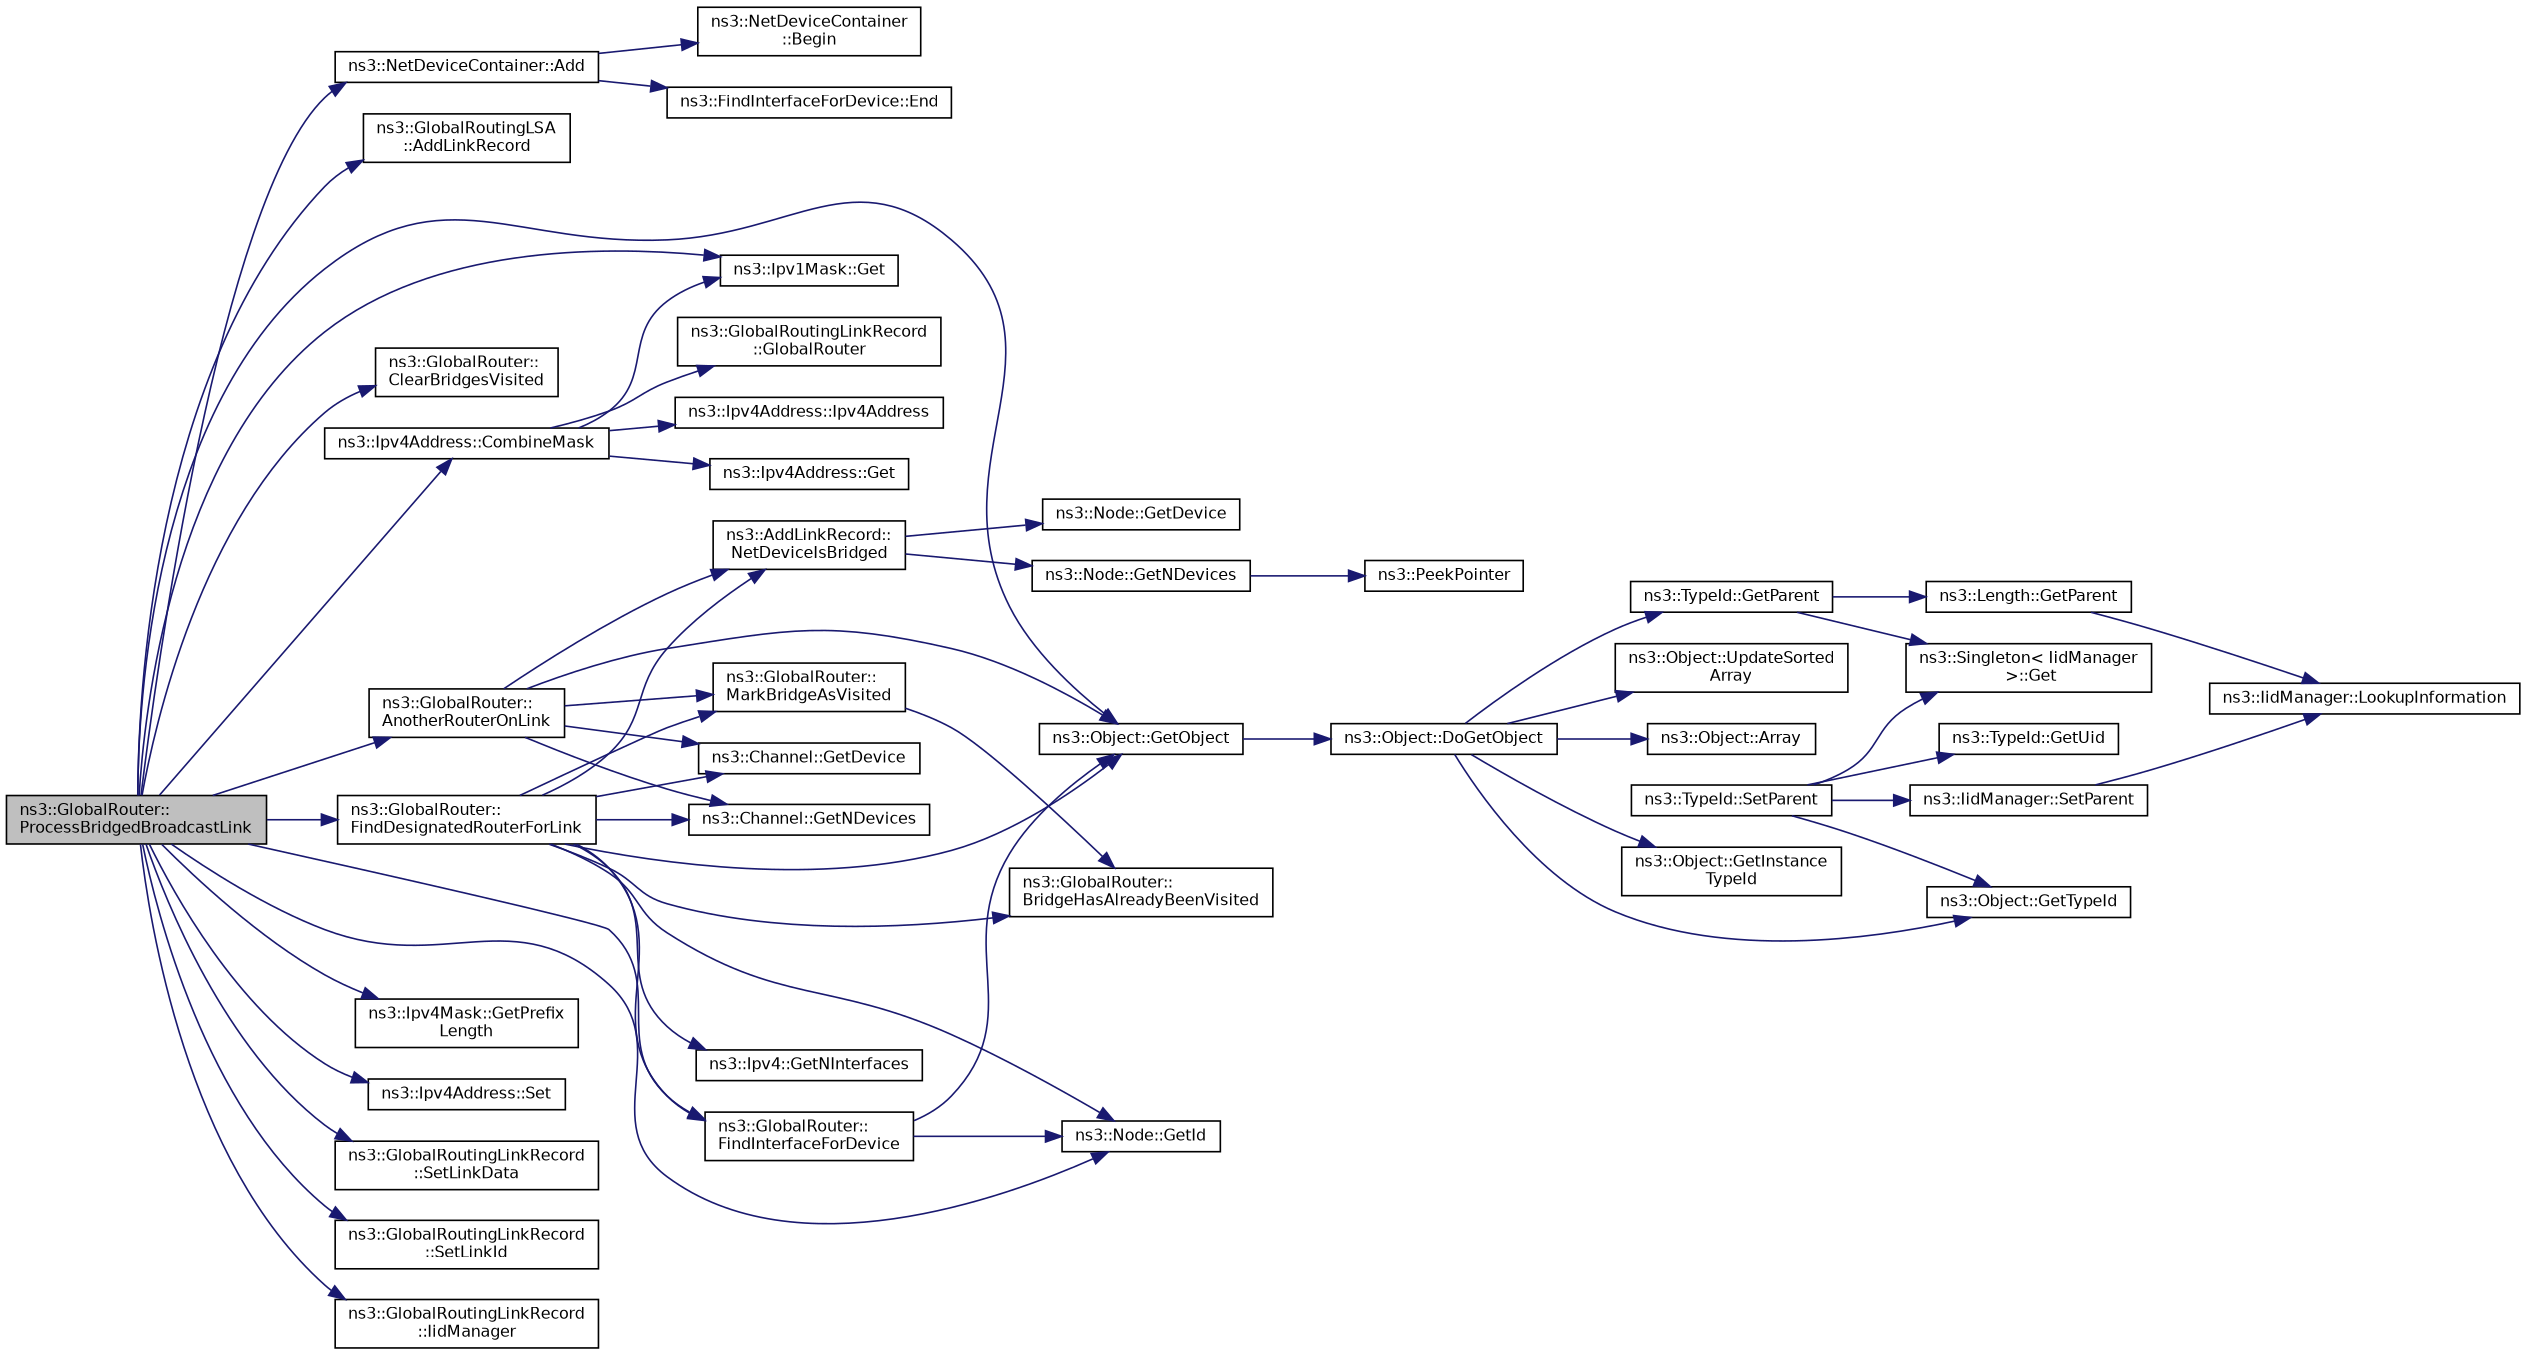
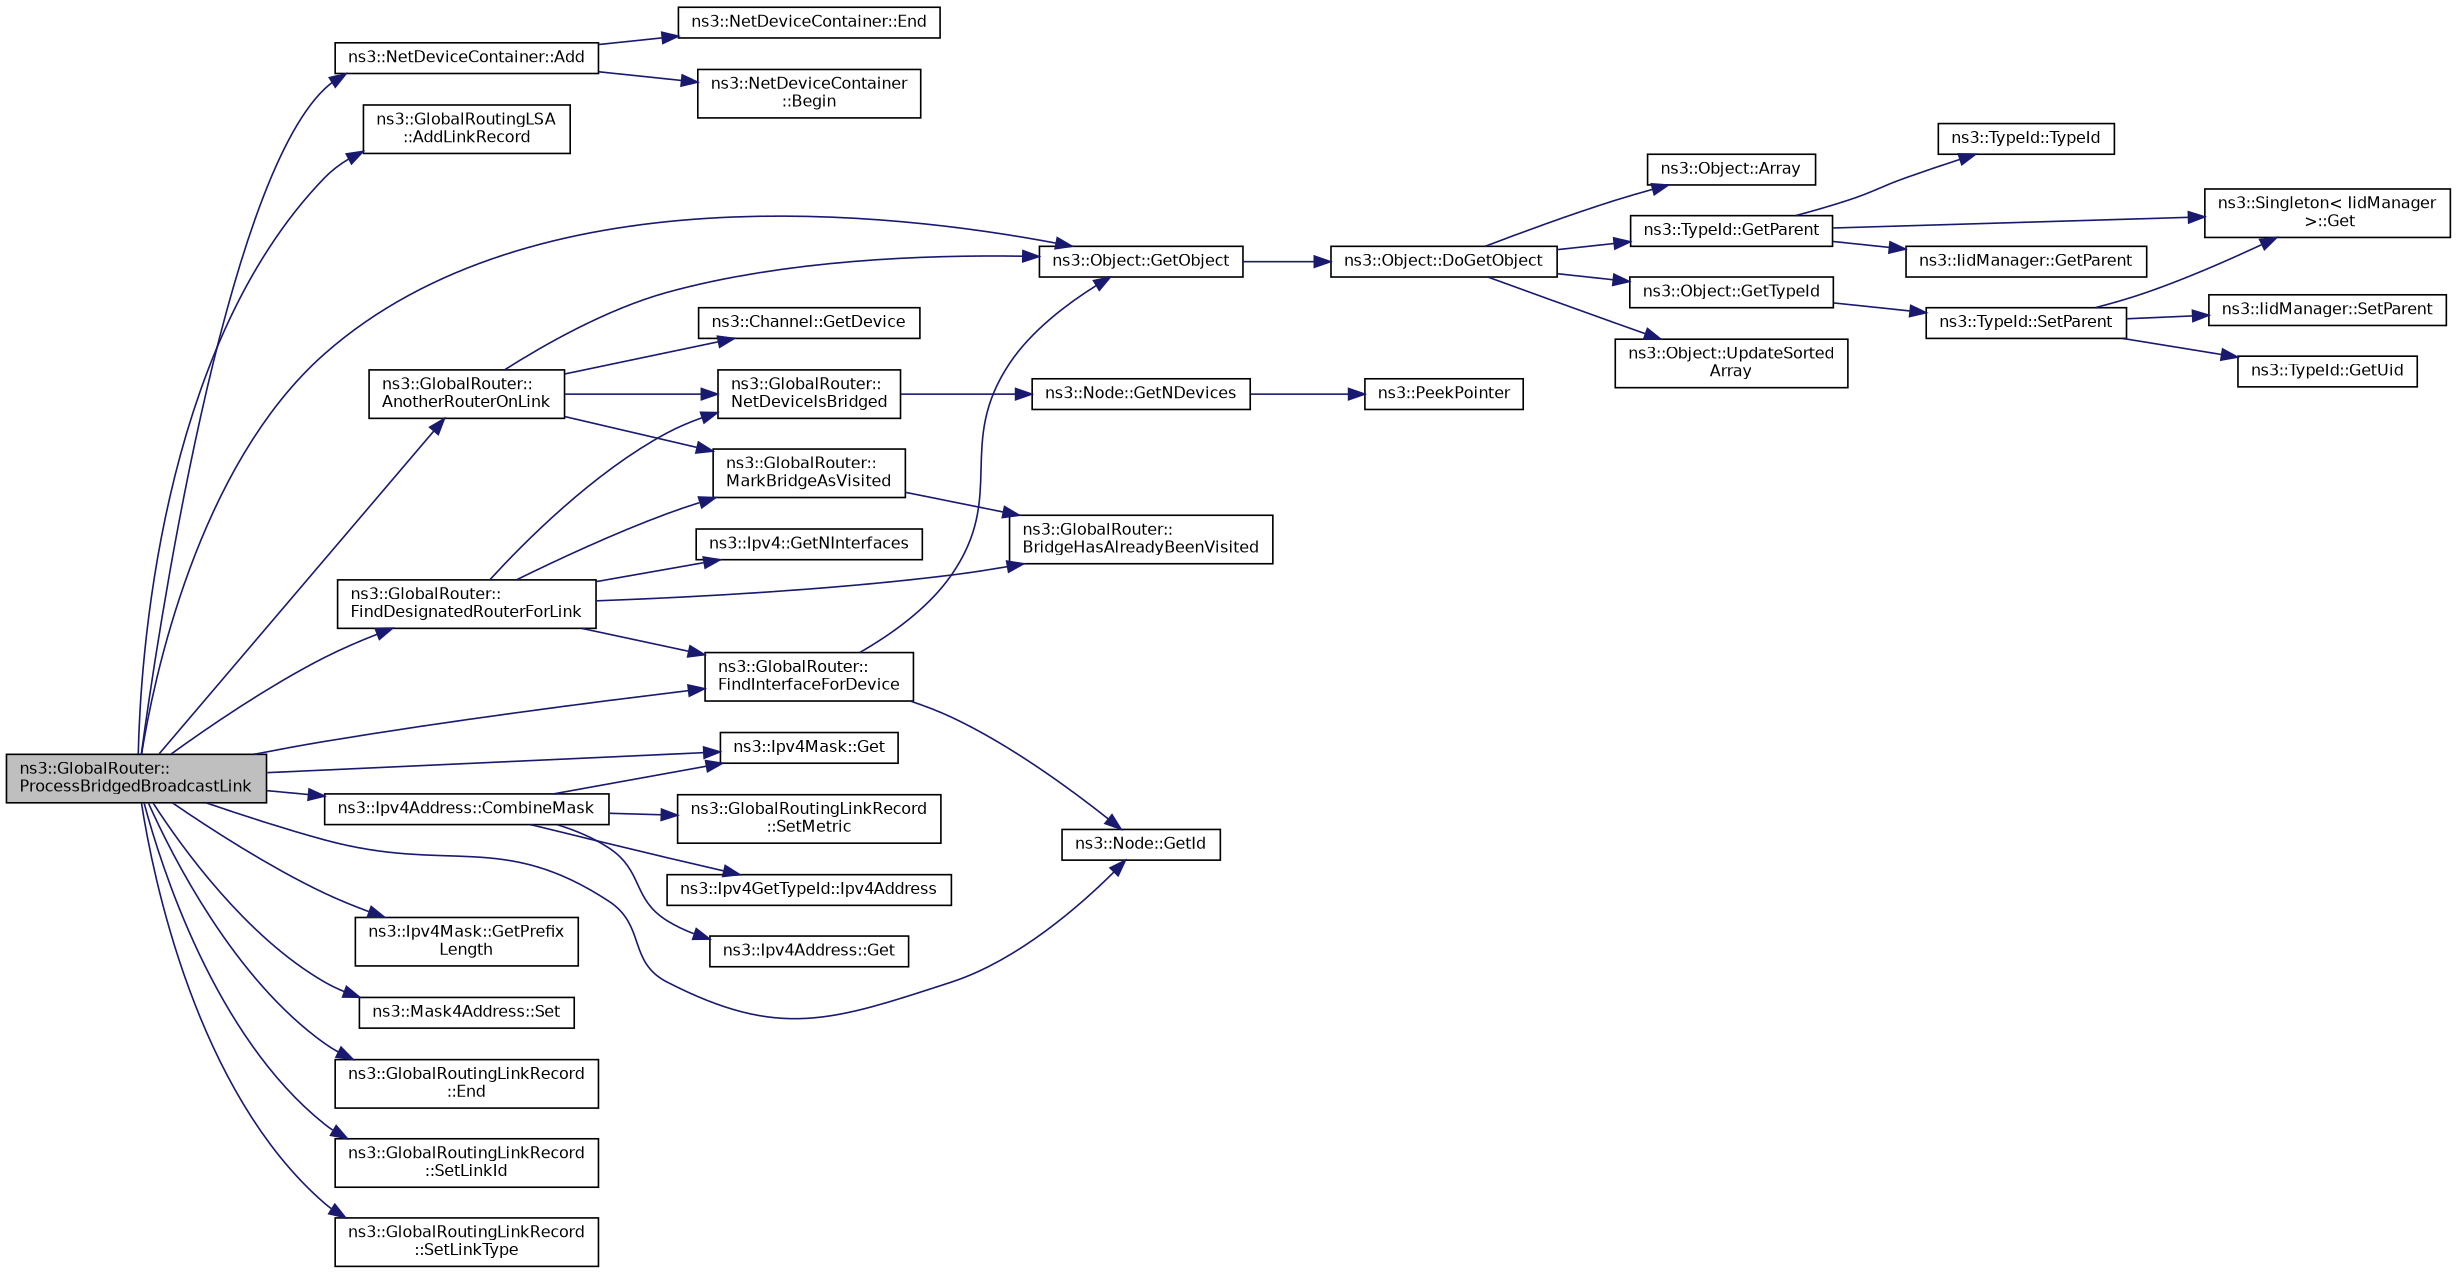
(809, 103) -> (809, 23)
none -> (2026, 139)
(809, 271) -> (809, 748)
(809, 342) -> (809, 819)
(467, 372) -> none
(809, 413) -> (809, 890)
(1141, 514) -> none
(809, 545) -> (809, 394)
(2029, 597) -> (2026, 262)
(2365, 699) -> none
(635, 790) -> none
(809, 820) -> none
(1884, 845) -> (1872, 307)
(848, 868) -> none
(1732, 871) -> none
(816, 993) -> none
(467, 1094) -> (467, 1013)
(467, 1165) -> (467, 1084)
(467, 1324) -> (467, 1242)
